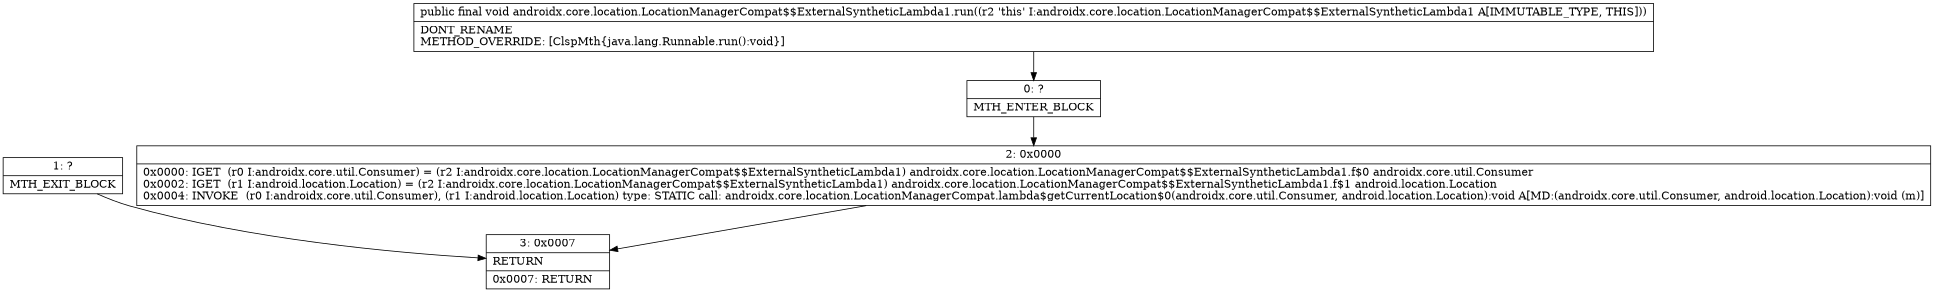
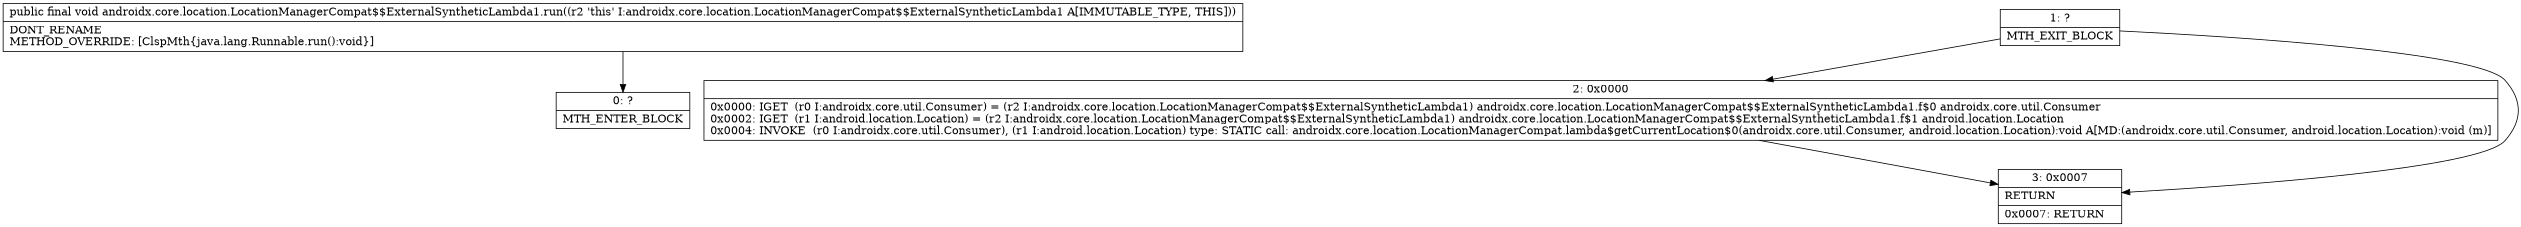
(1034, 127) -> (1887, 59)
